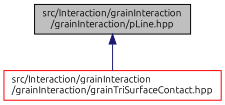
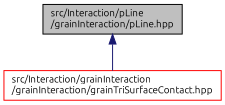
(113, 19) -> (113, 19)
